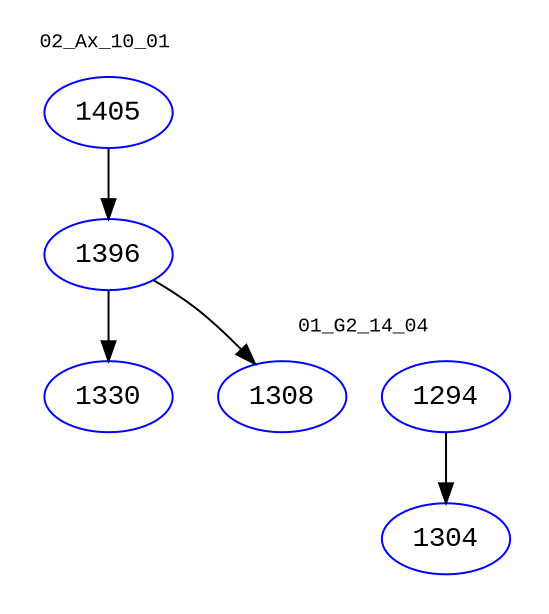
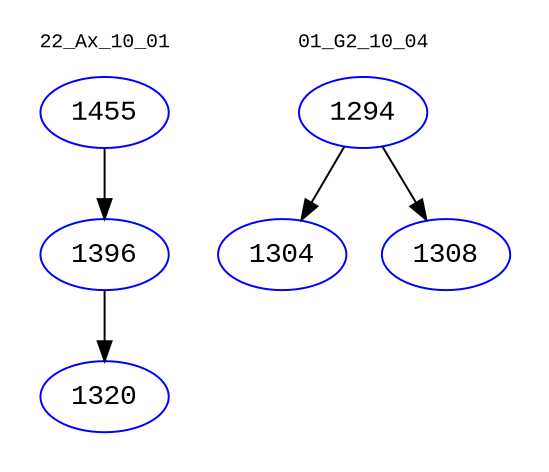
(106, 42) -> (106, 42)
(109, 112) -> (105, 112)
(217, 326) -> (399, 175)
(364, 327) -> (364, 42)
(109, 397) -> (105, 397)
